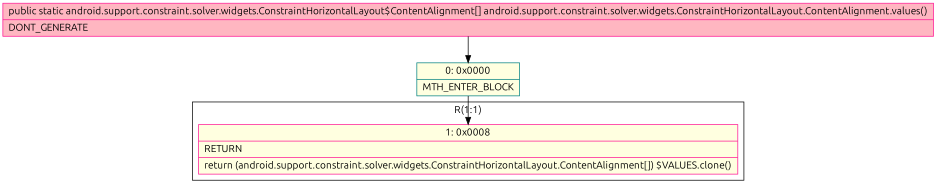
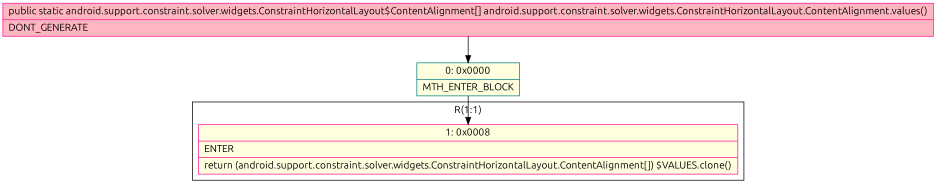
(223, 149) -> (219, 149)
